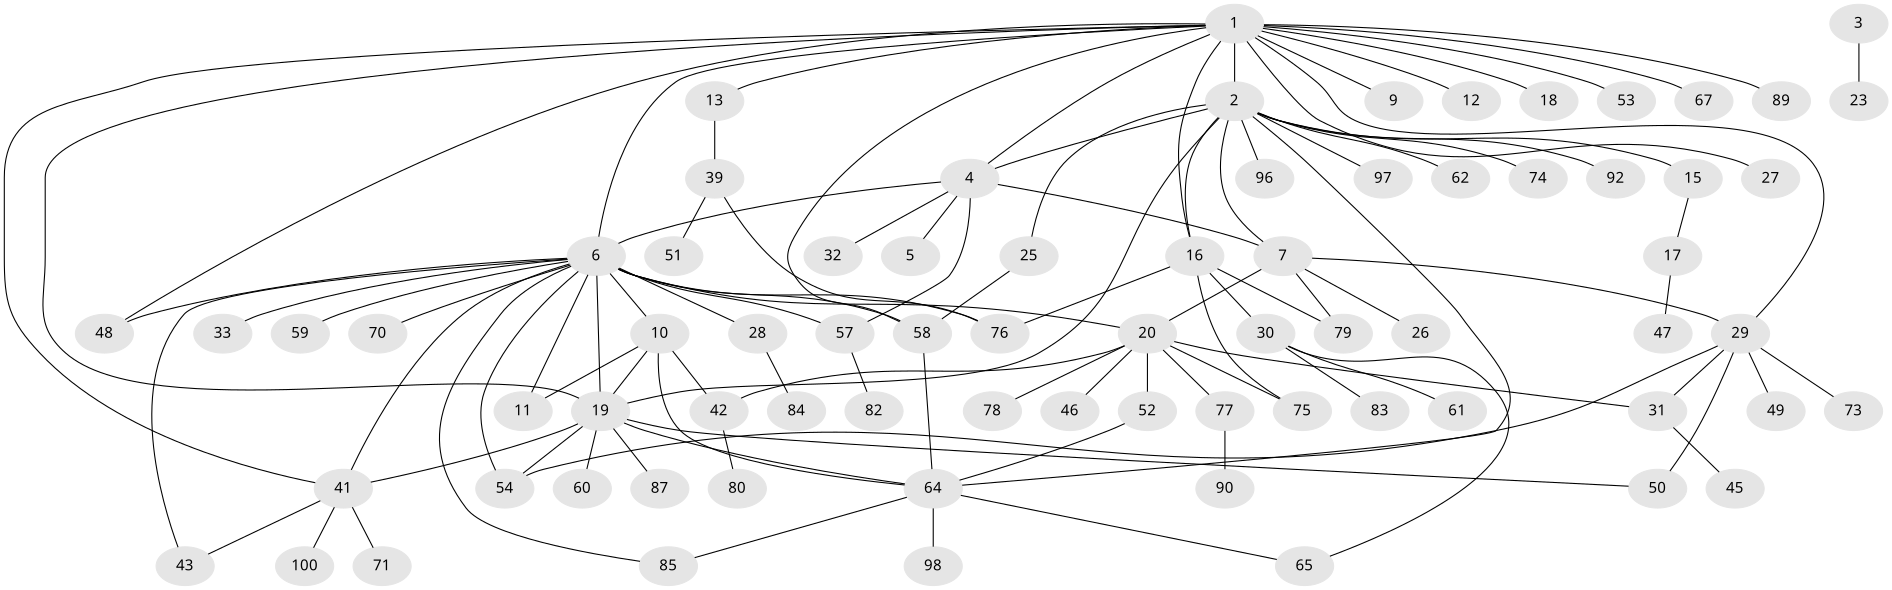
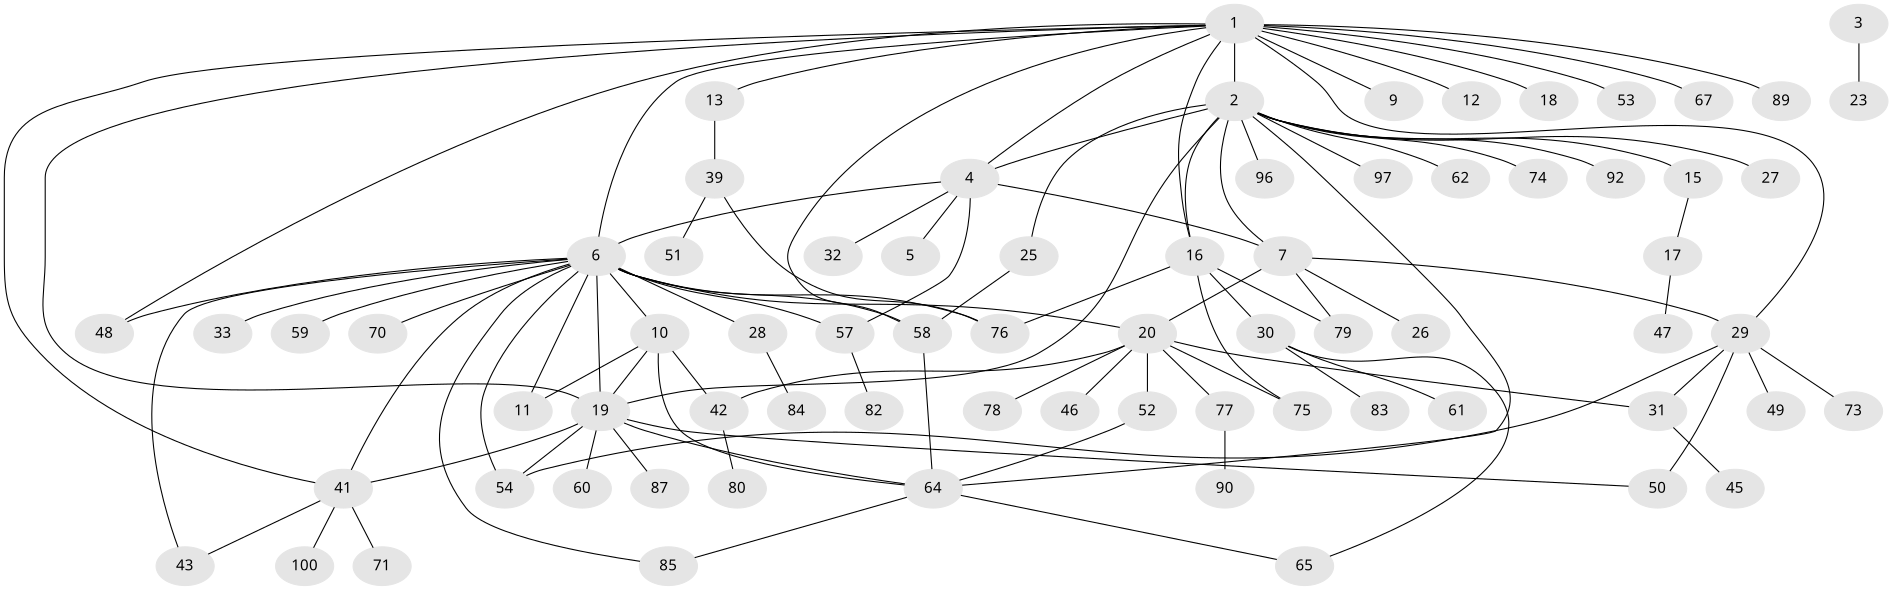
(1452, 156) -> (1578, 137)
(933, 566) -> none
